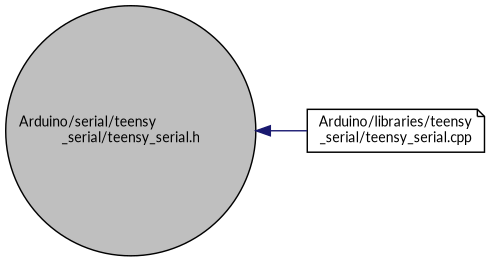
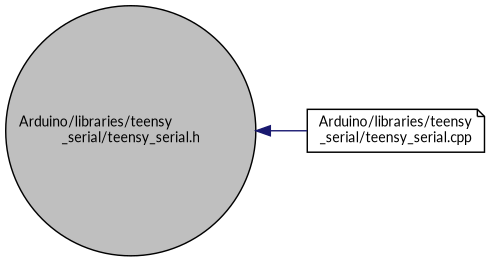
(131, 131) -> (131, 131)
